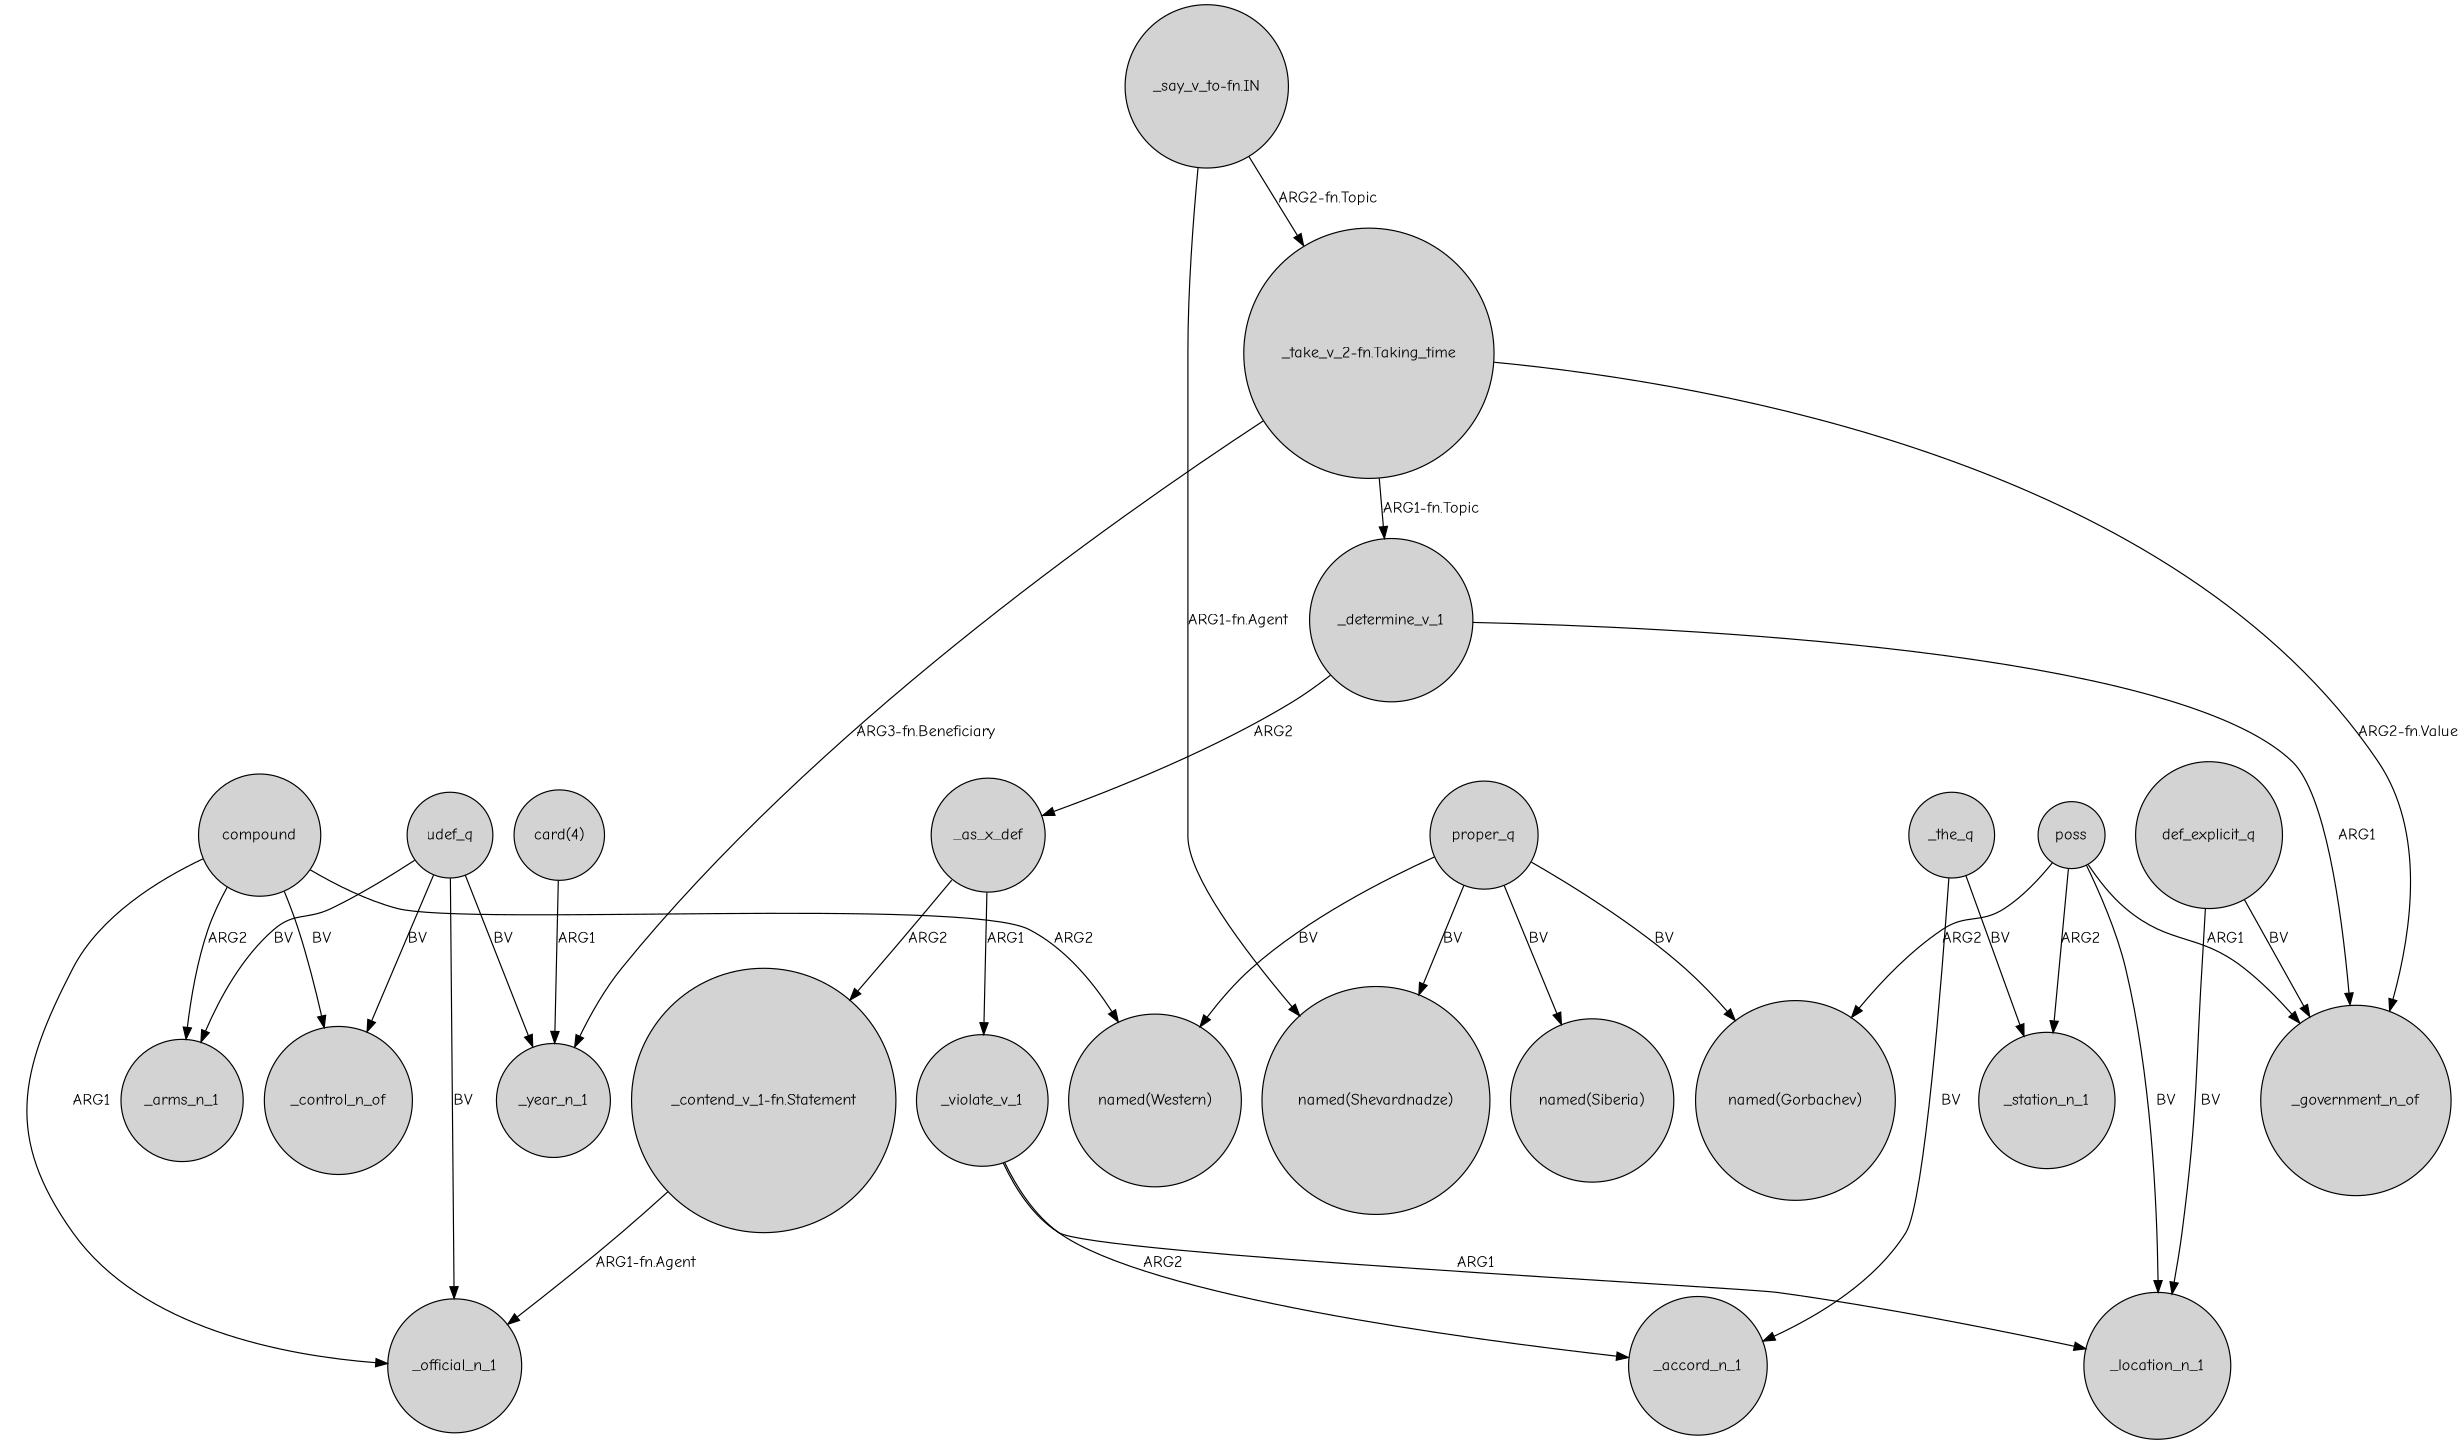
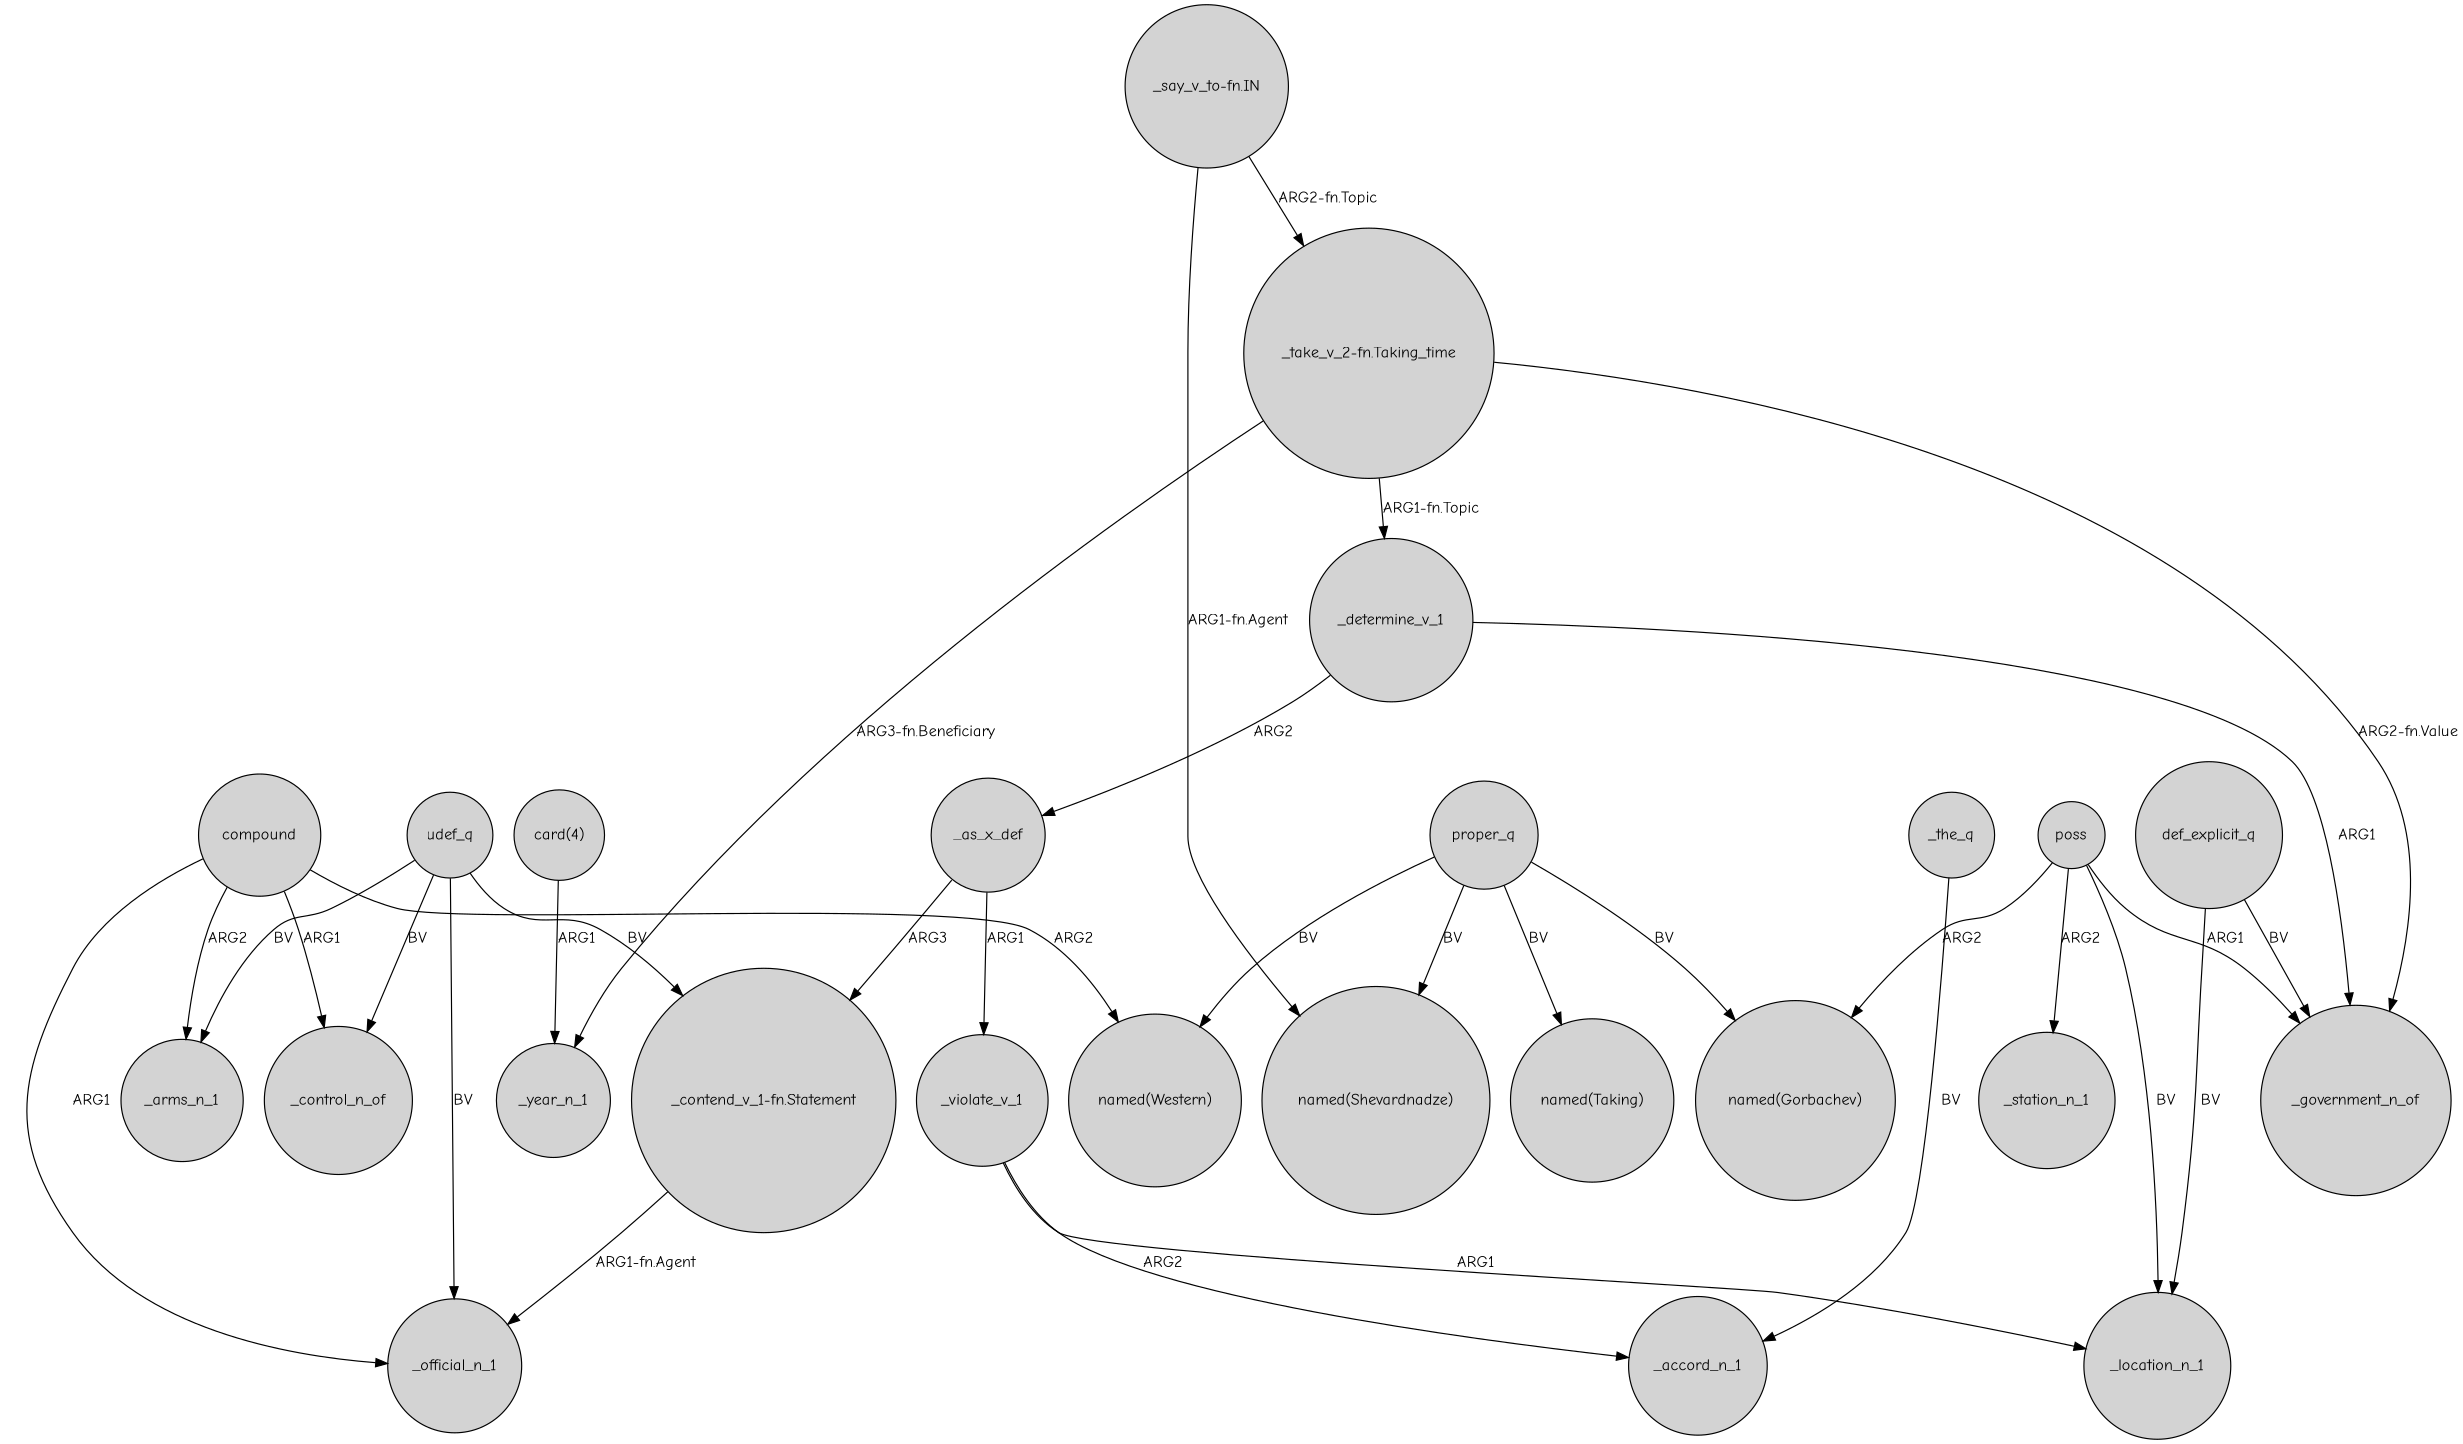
(322, 938) -> (322, 938)
(928, 938) -> (928, 938)
(1993, 950) -> none
(497, 955) -> (580, 922)
(1592, 1100) -> (1592, 1100)
